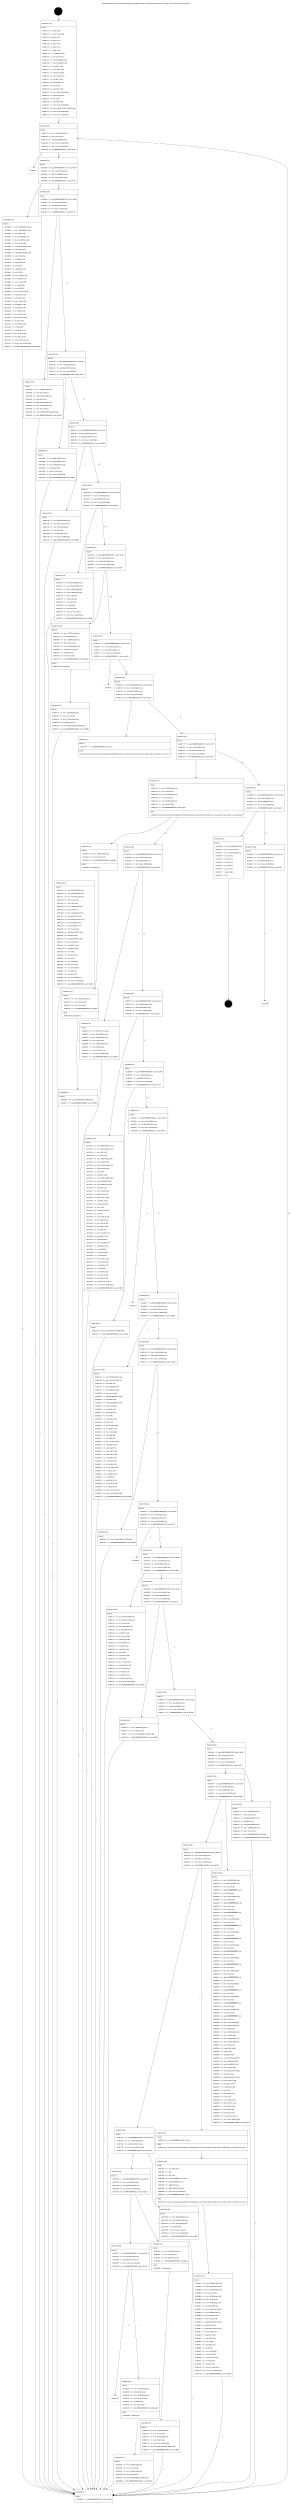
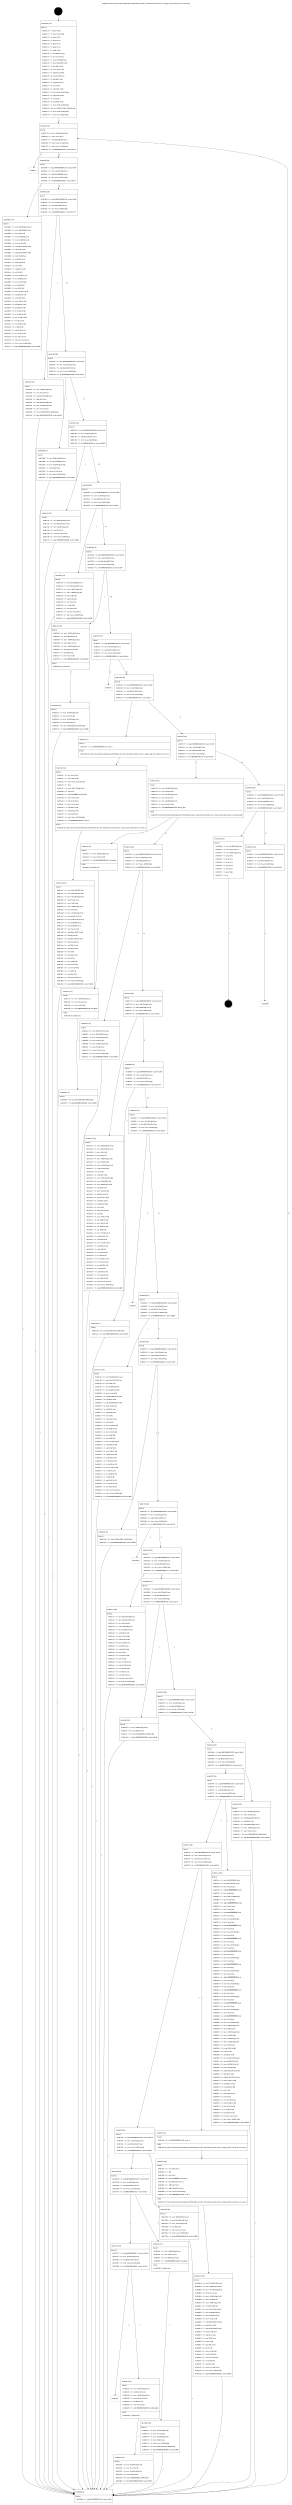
none -> (101, 798)
